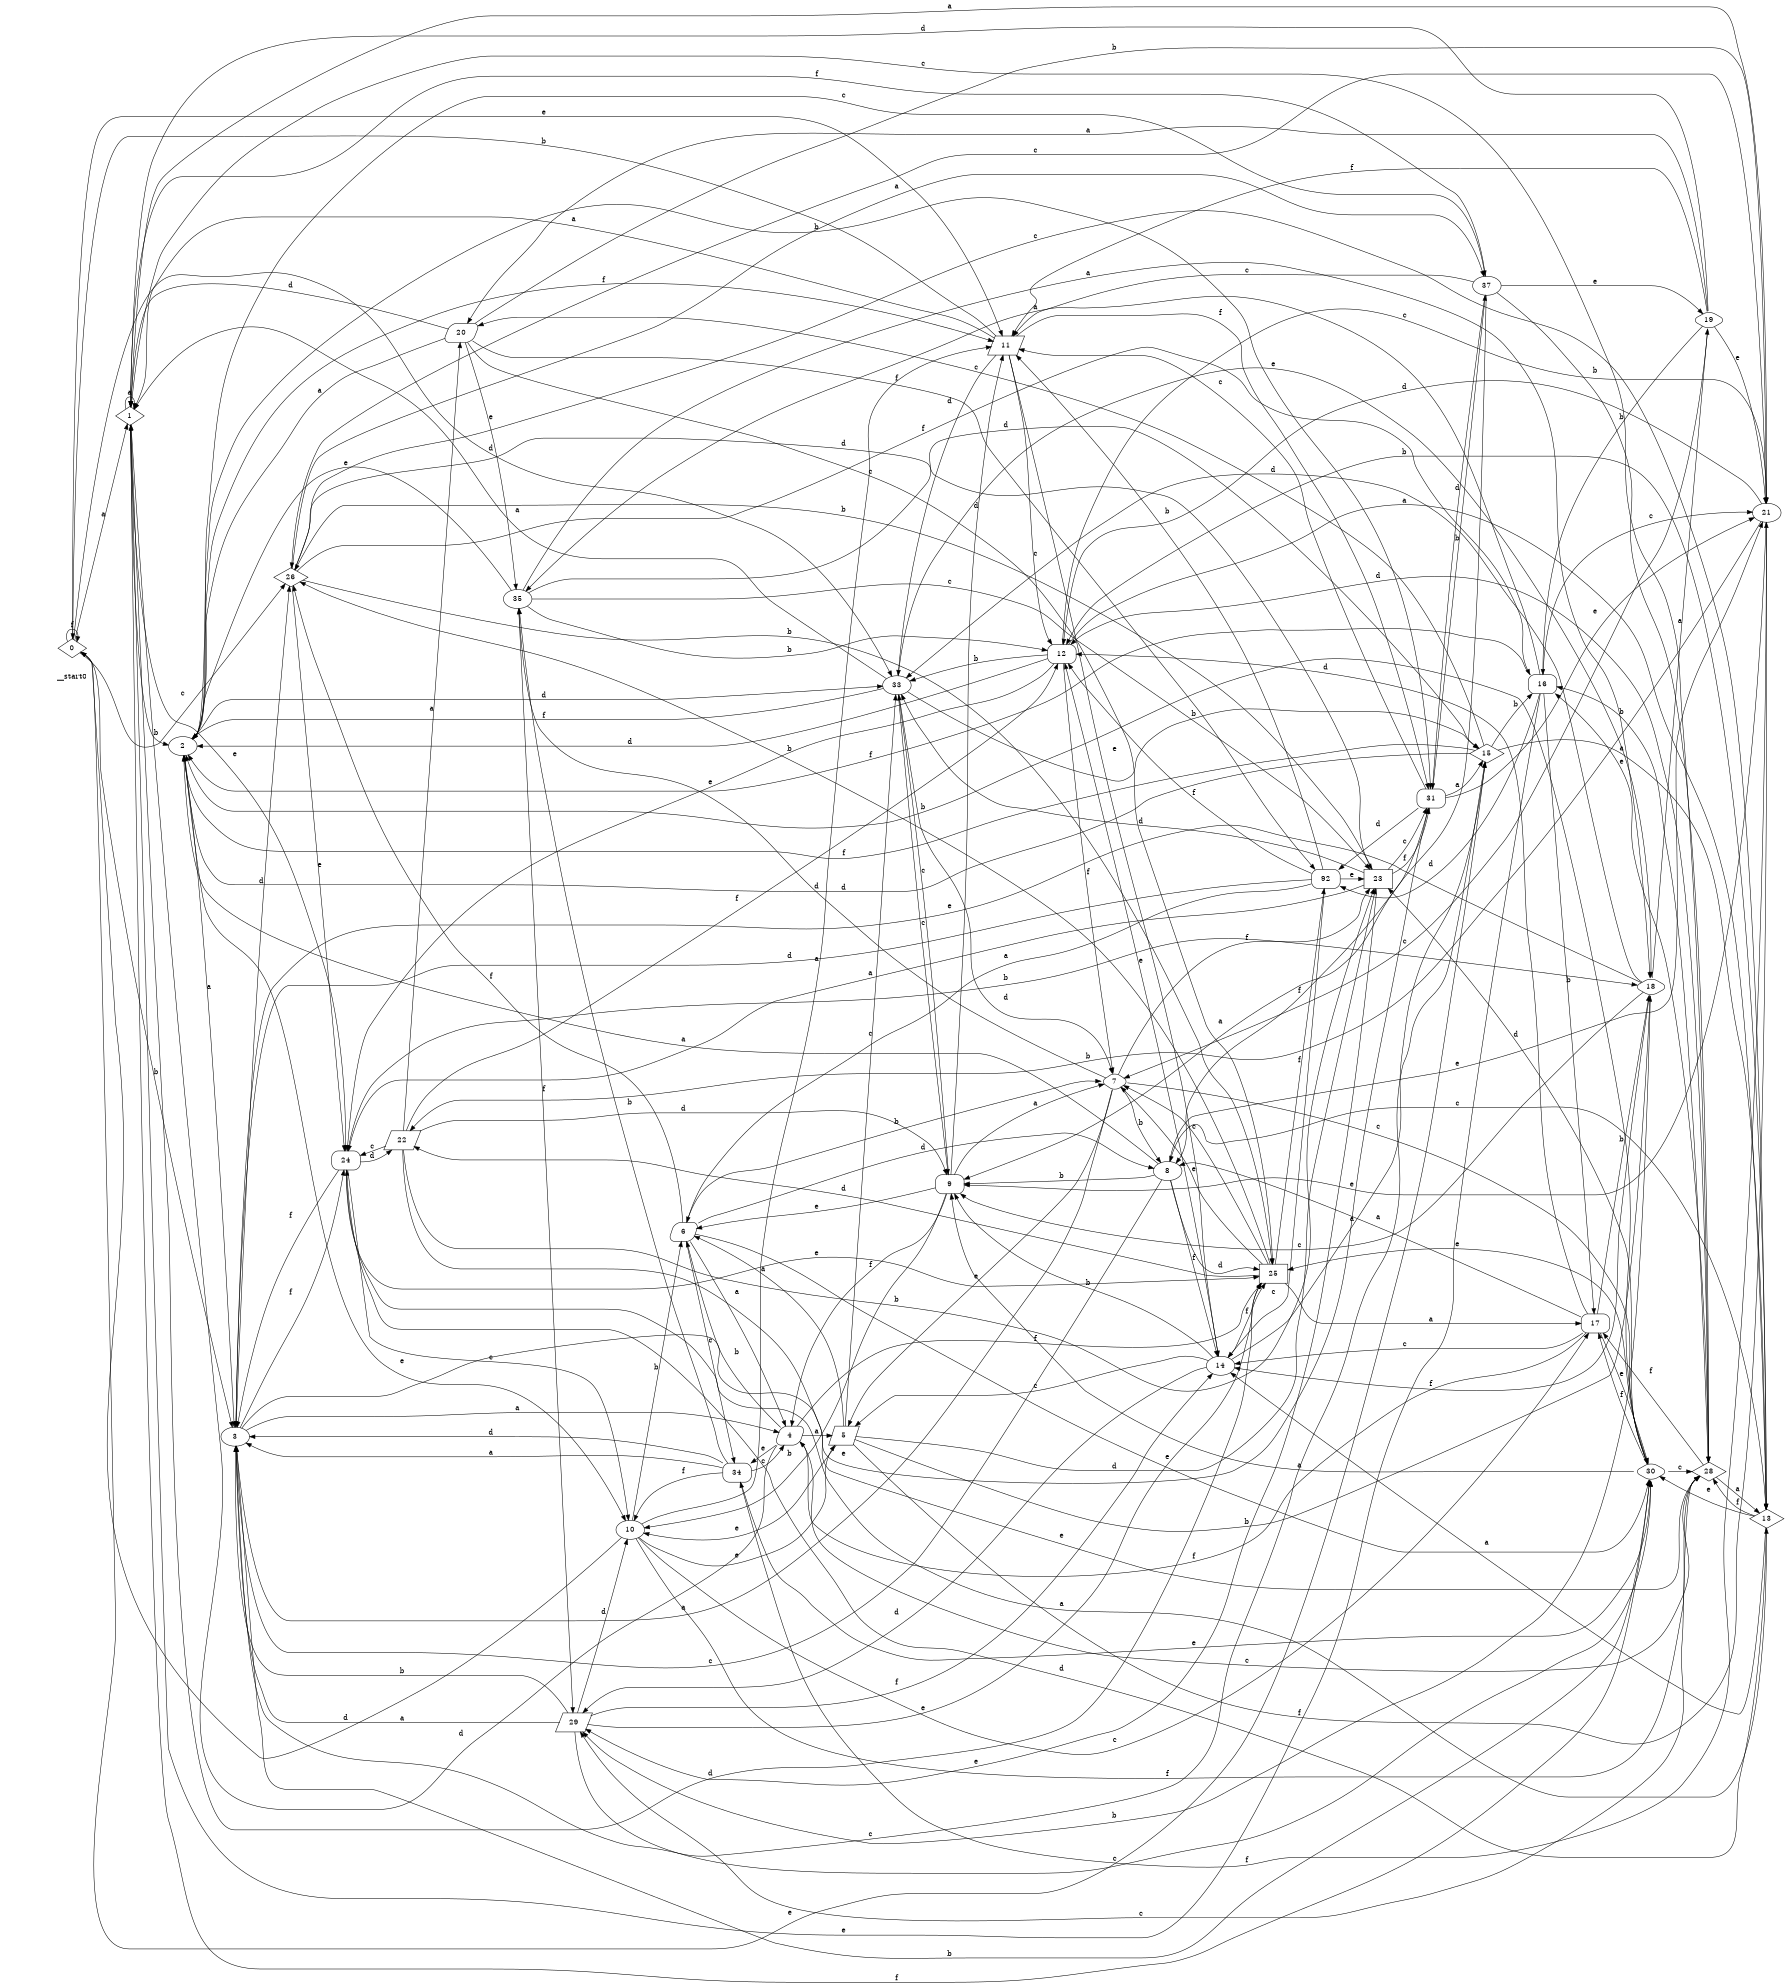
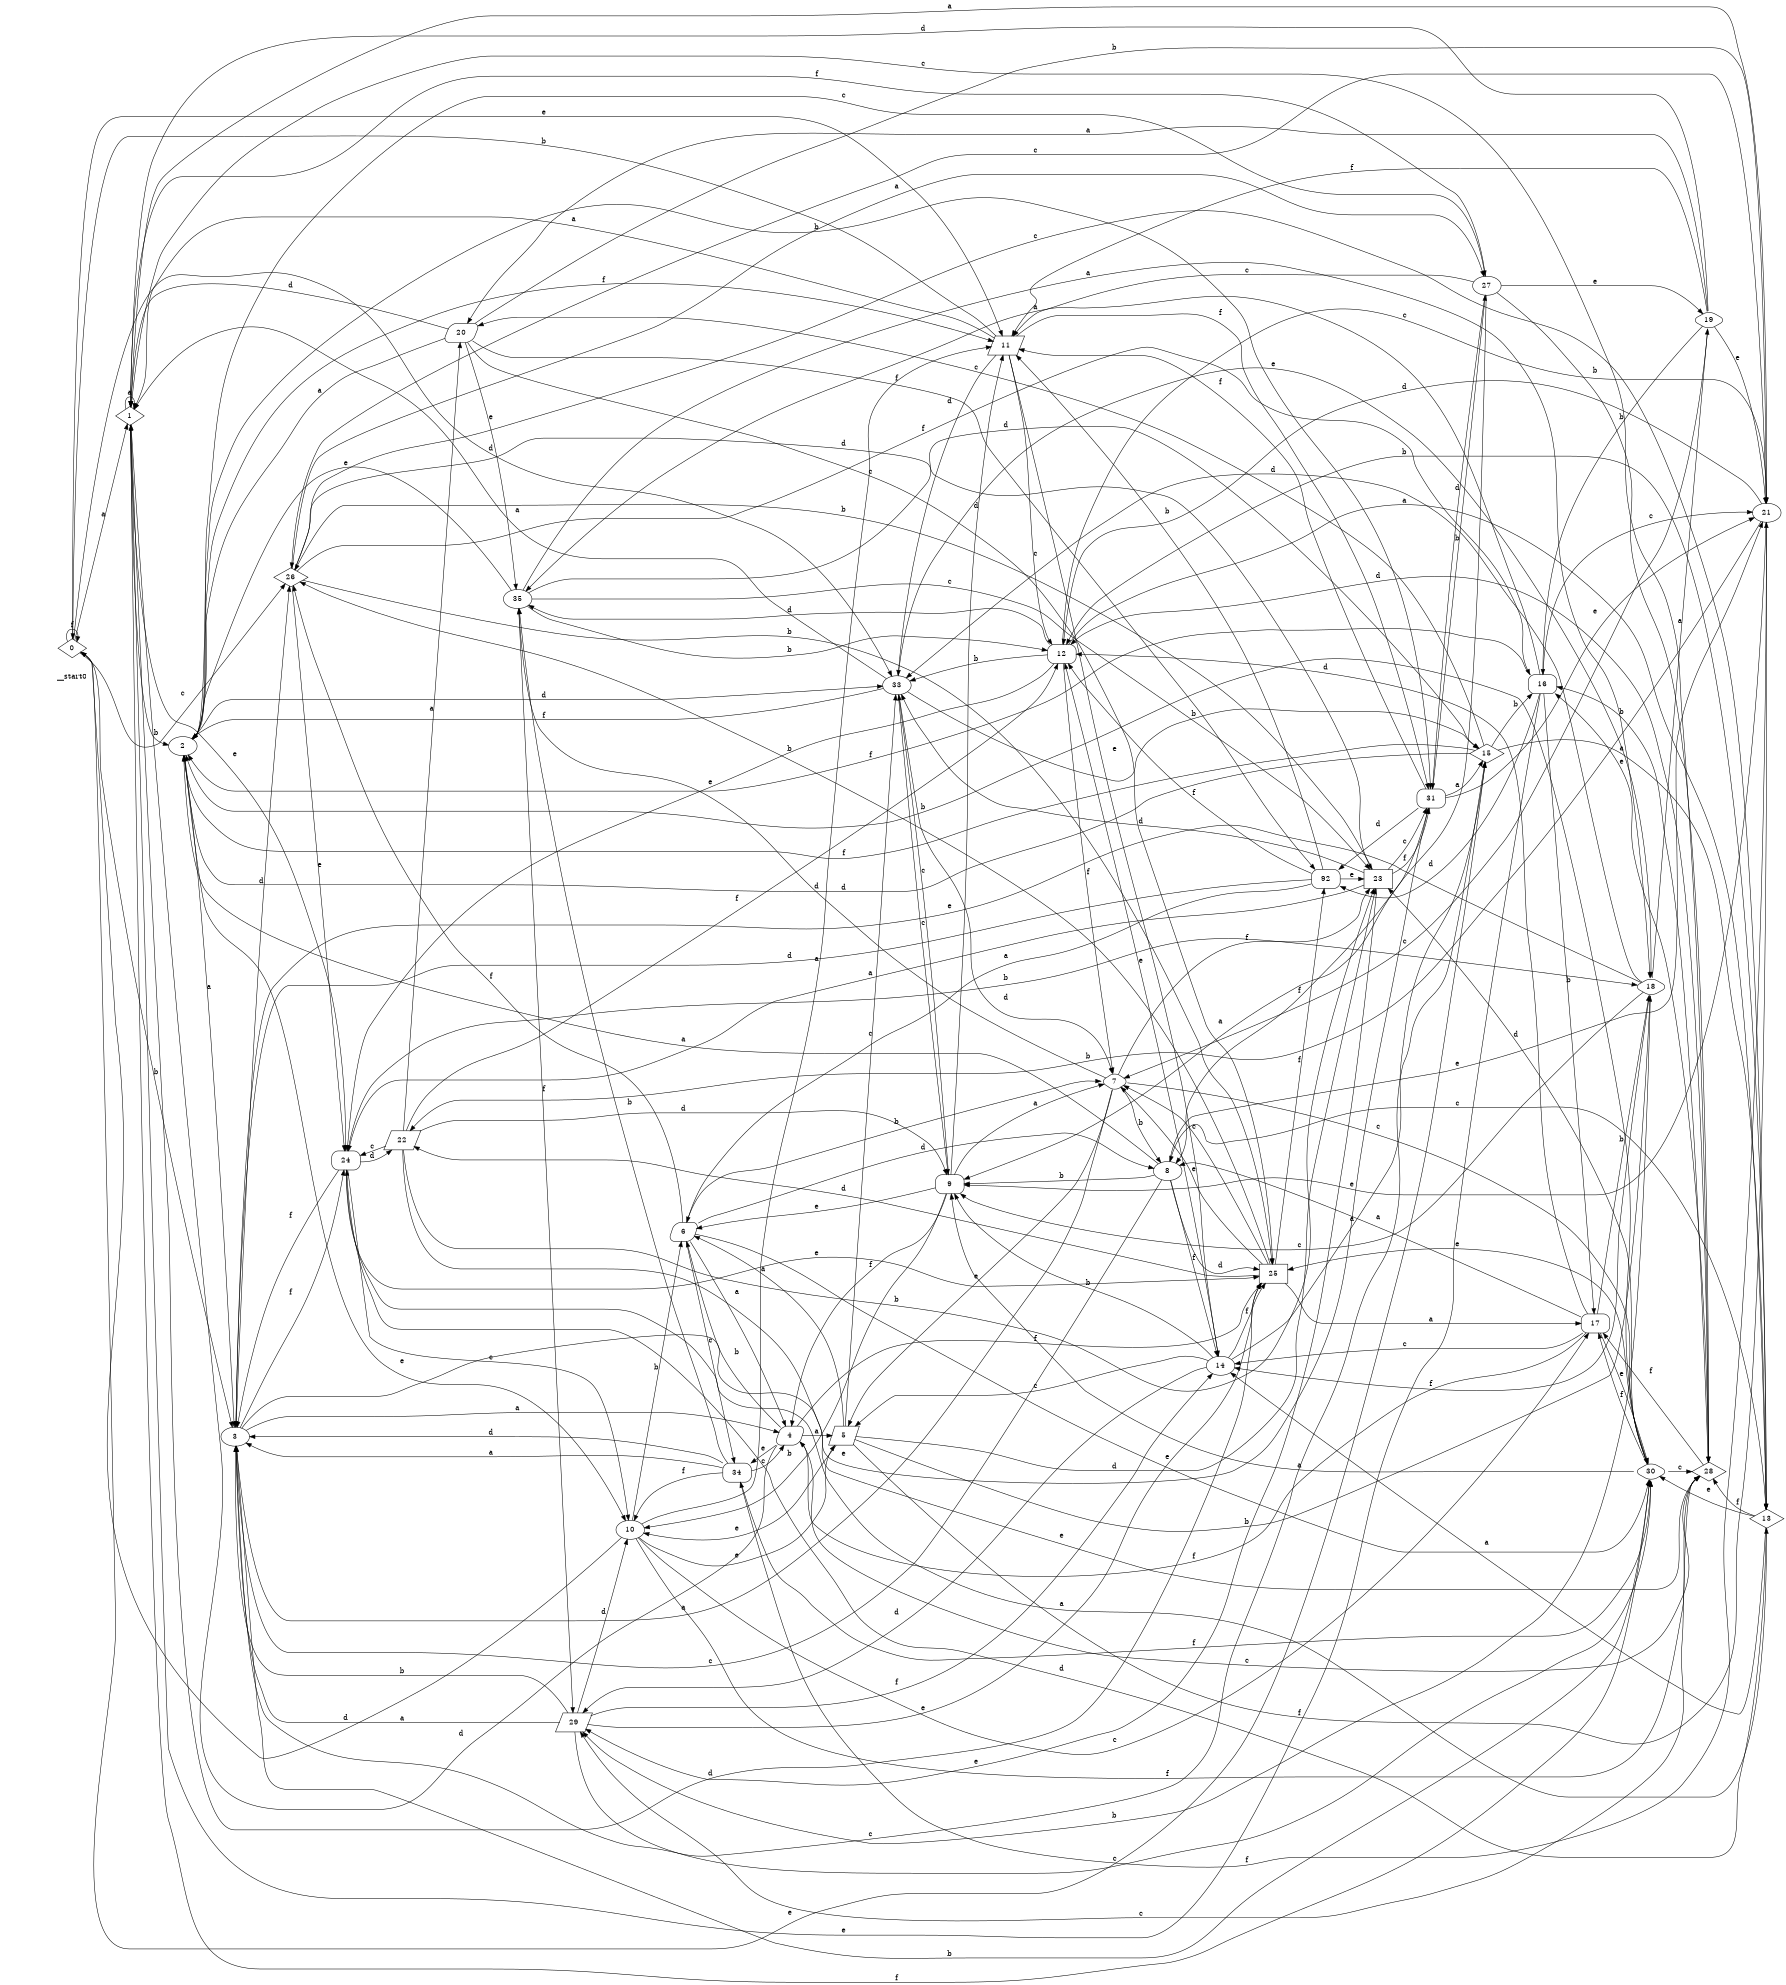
(1487, 286) -> (1487, 286)
(1221, 382) -> (1221, 382)
(631, 746) -> (799, 615)
(1303, 1133) -> none
(1736, 1493) -> none
(1194, 1643) -> (1194, 1643)
